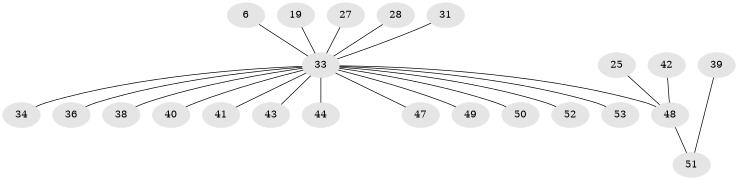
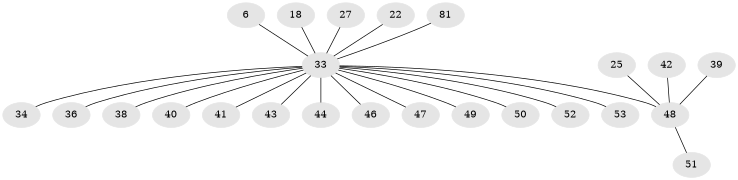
(296, 15) -> (296, 15)
(396, 15) -> (396, 15)
(446, 15) -> (446, 15)
none -> (371, 115)
(704, 115) -> (693, 90)
